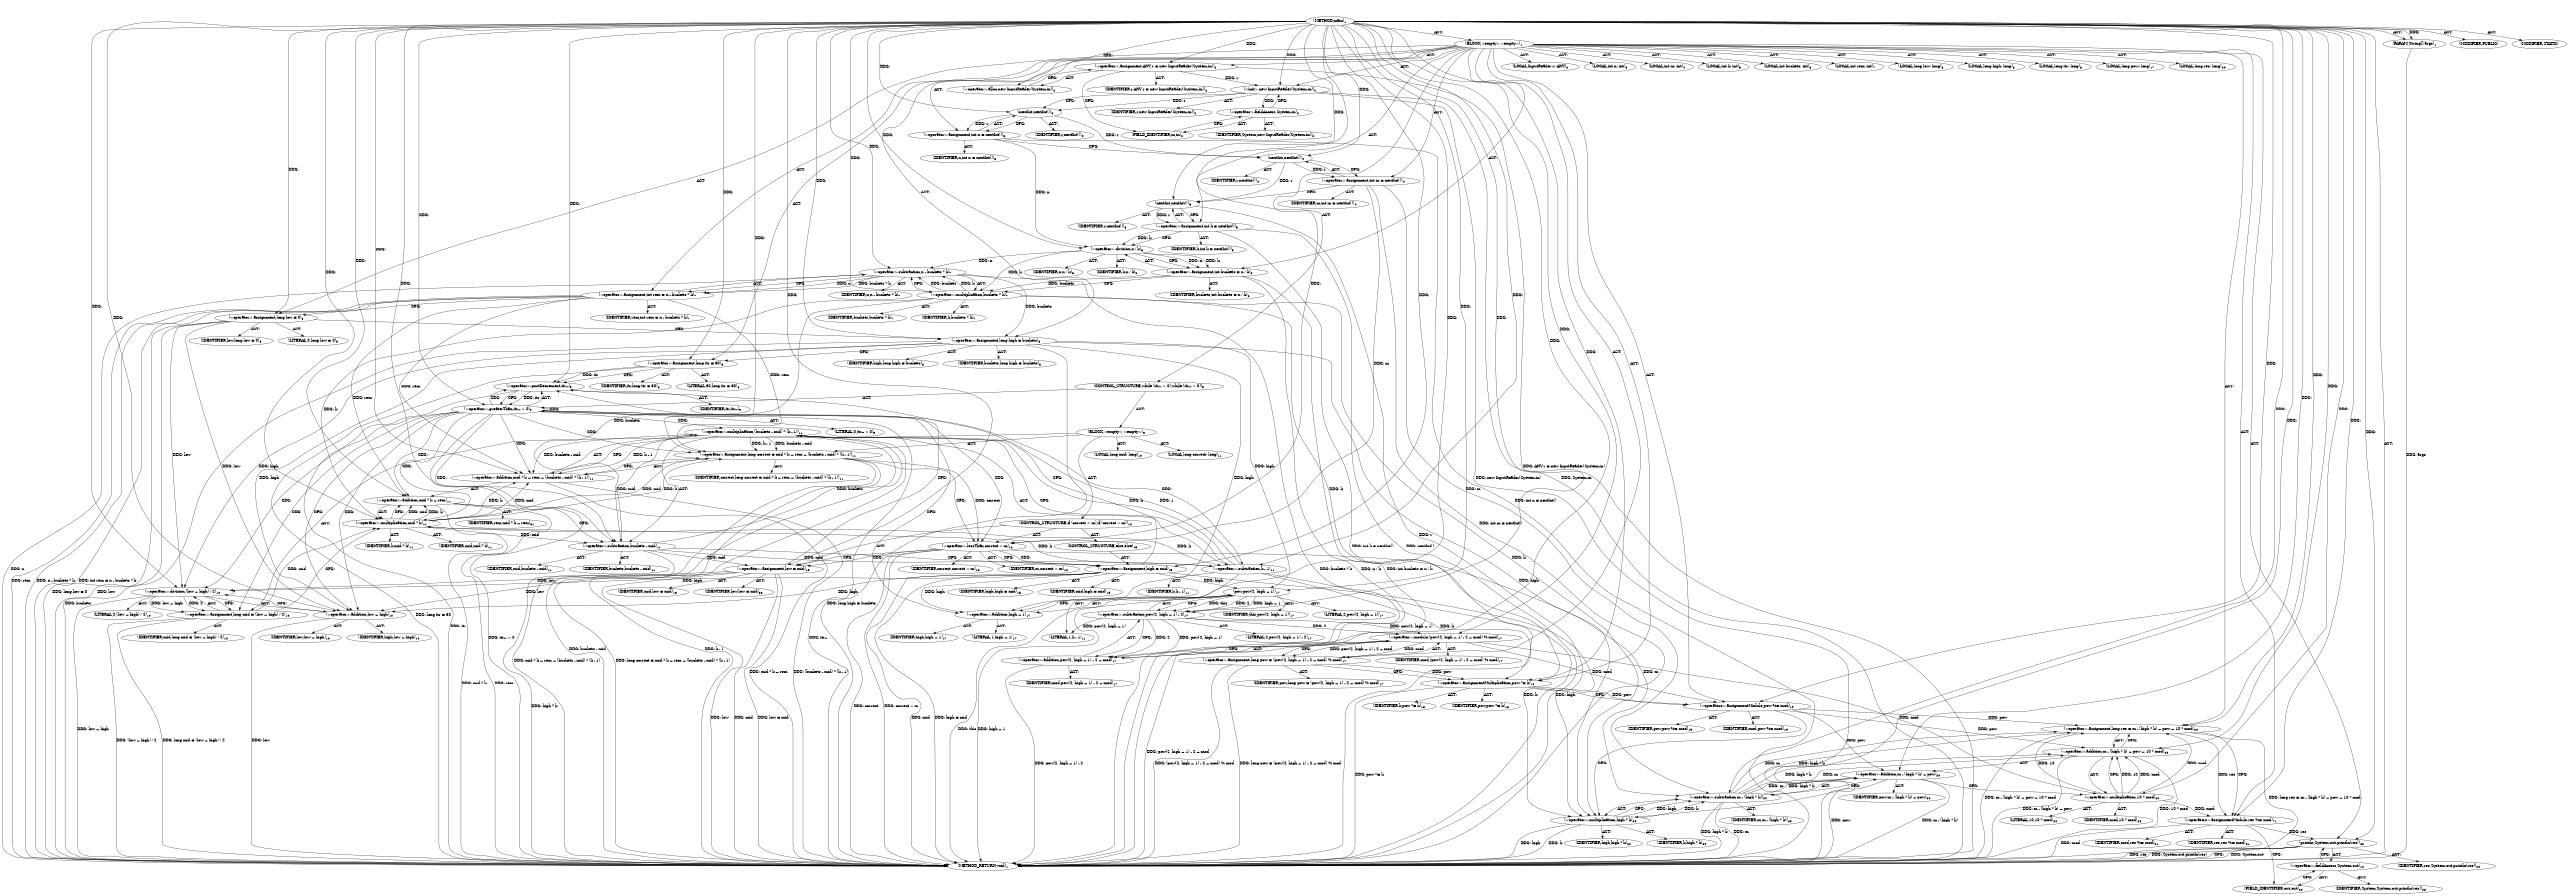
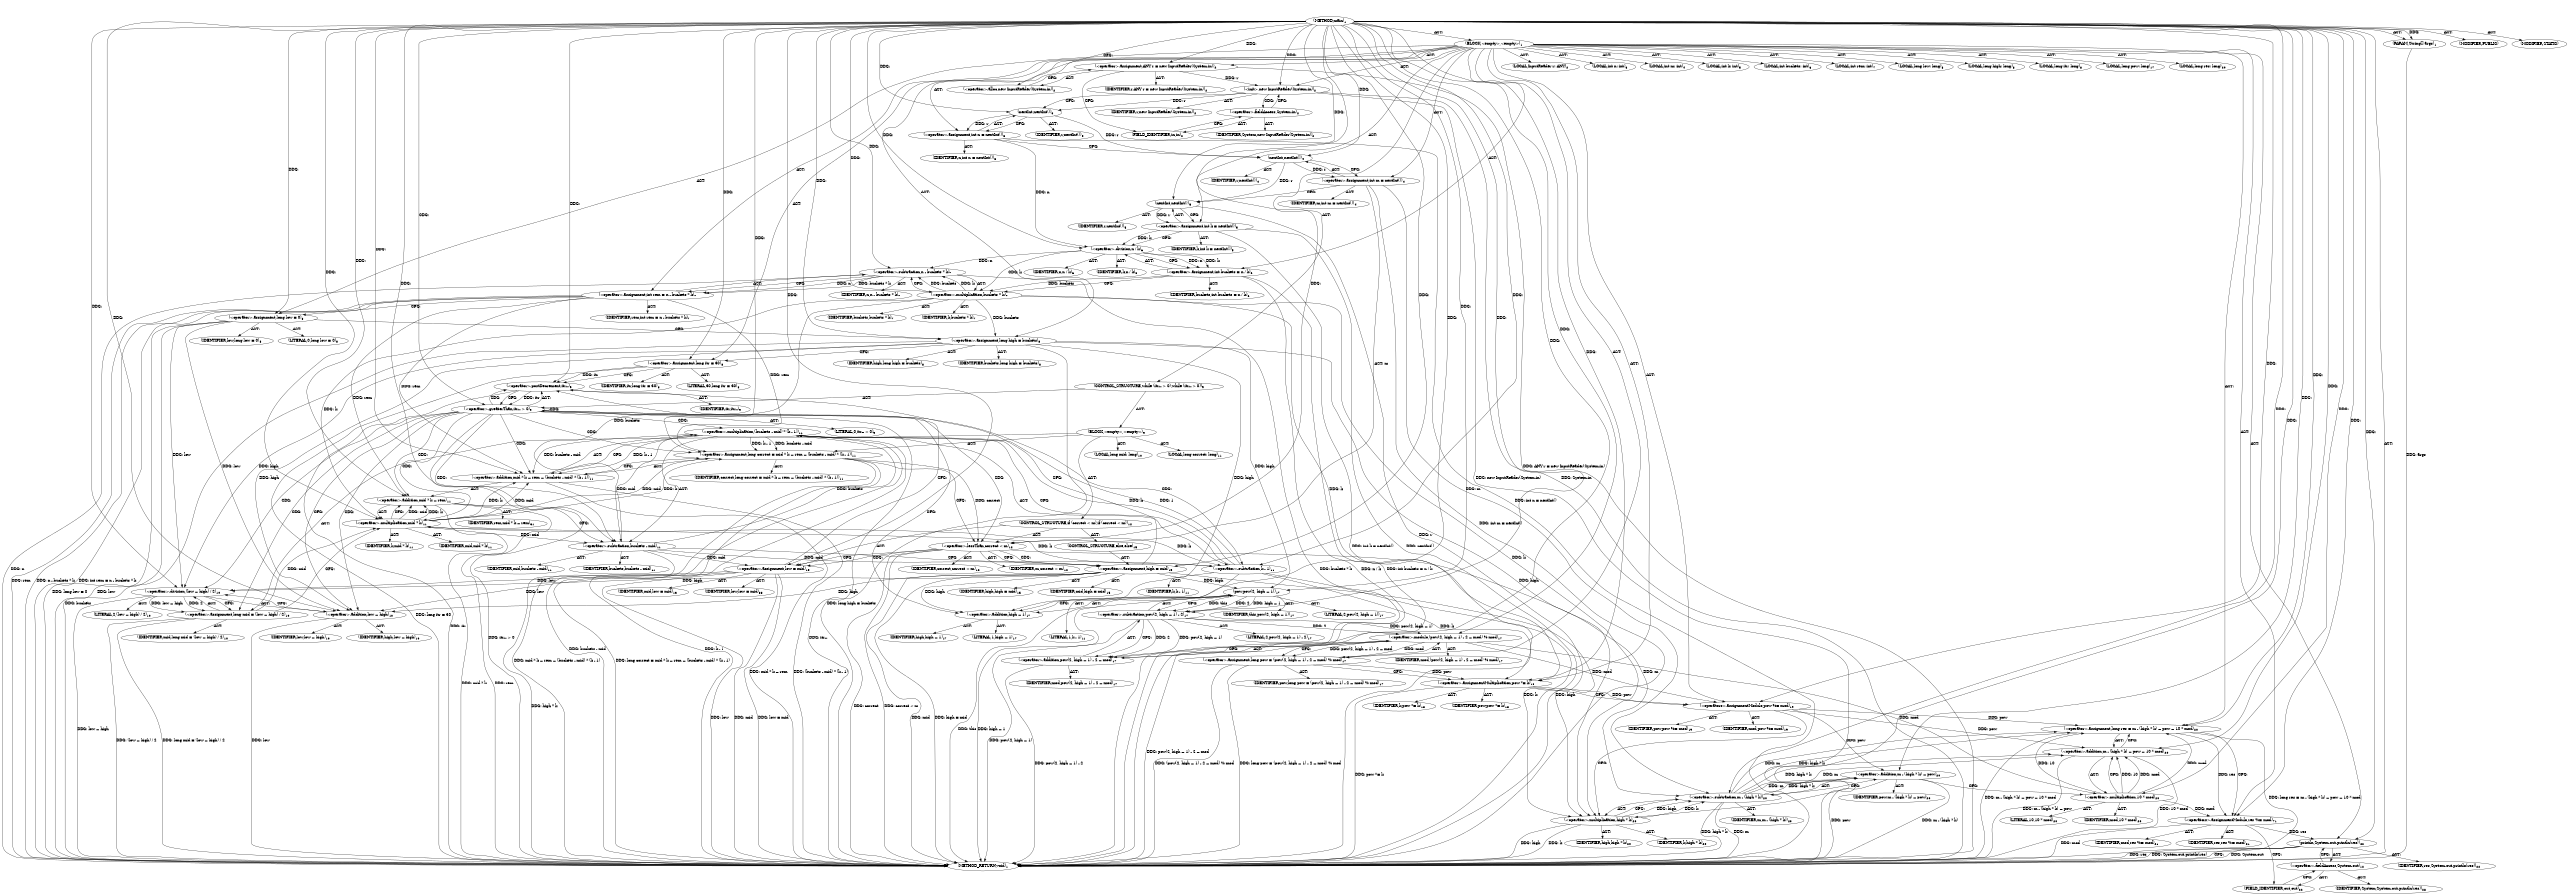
(1021, 288) -> (989, 314)
(1381, 364) -> (1381, 364)
(1087, 623) -> (1000, 691)
(2010, 763) -> none
